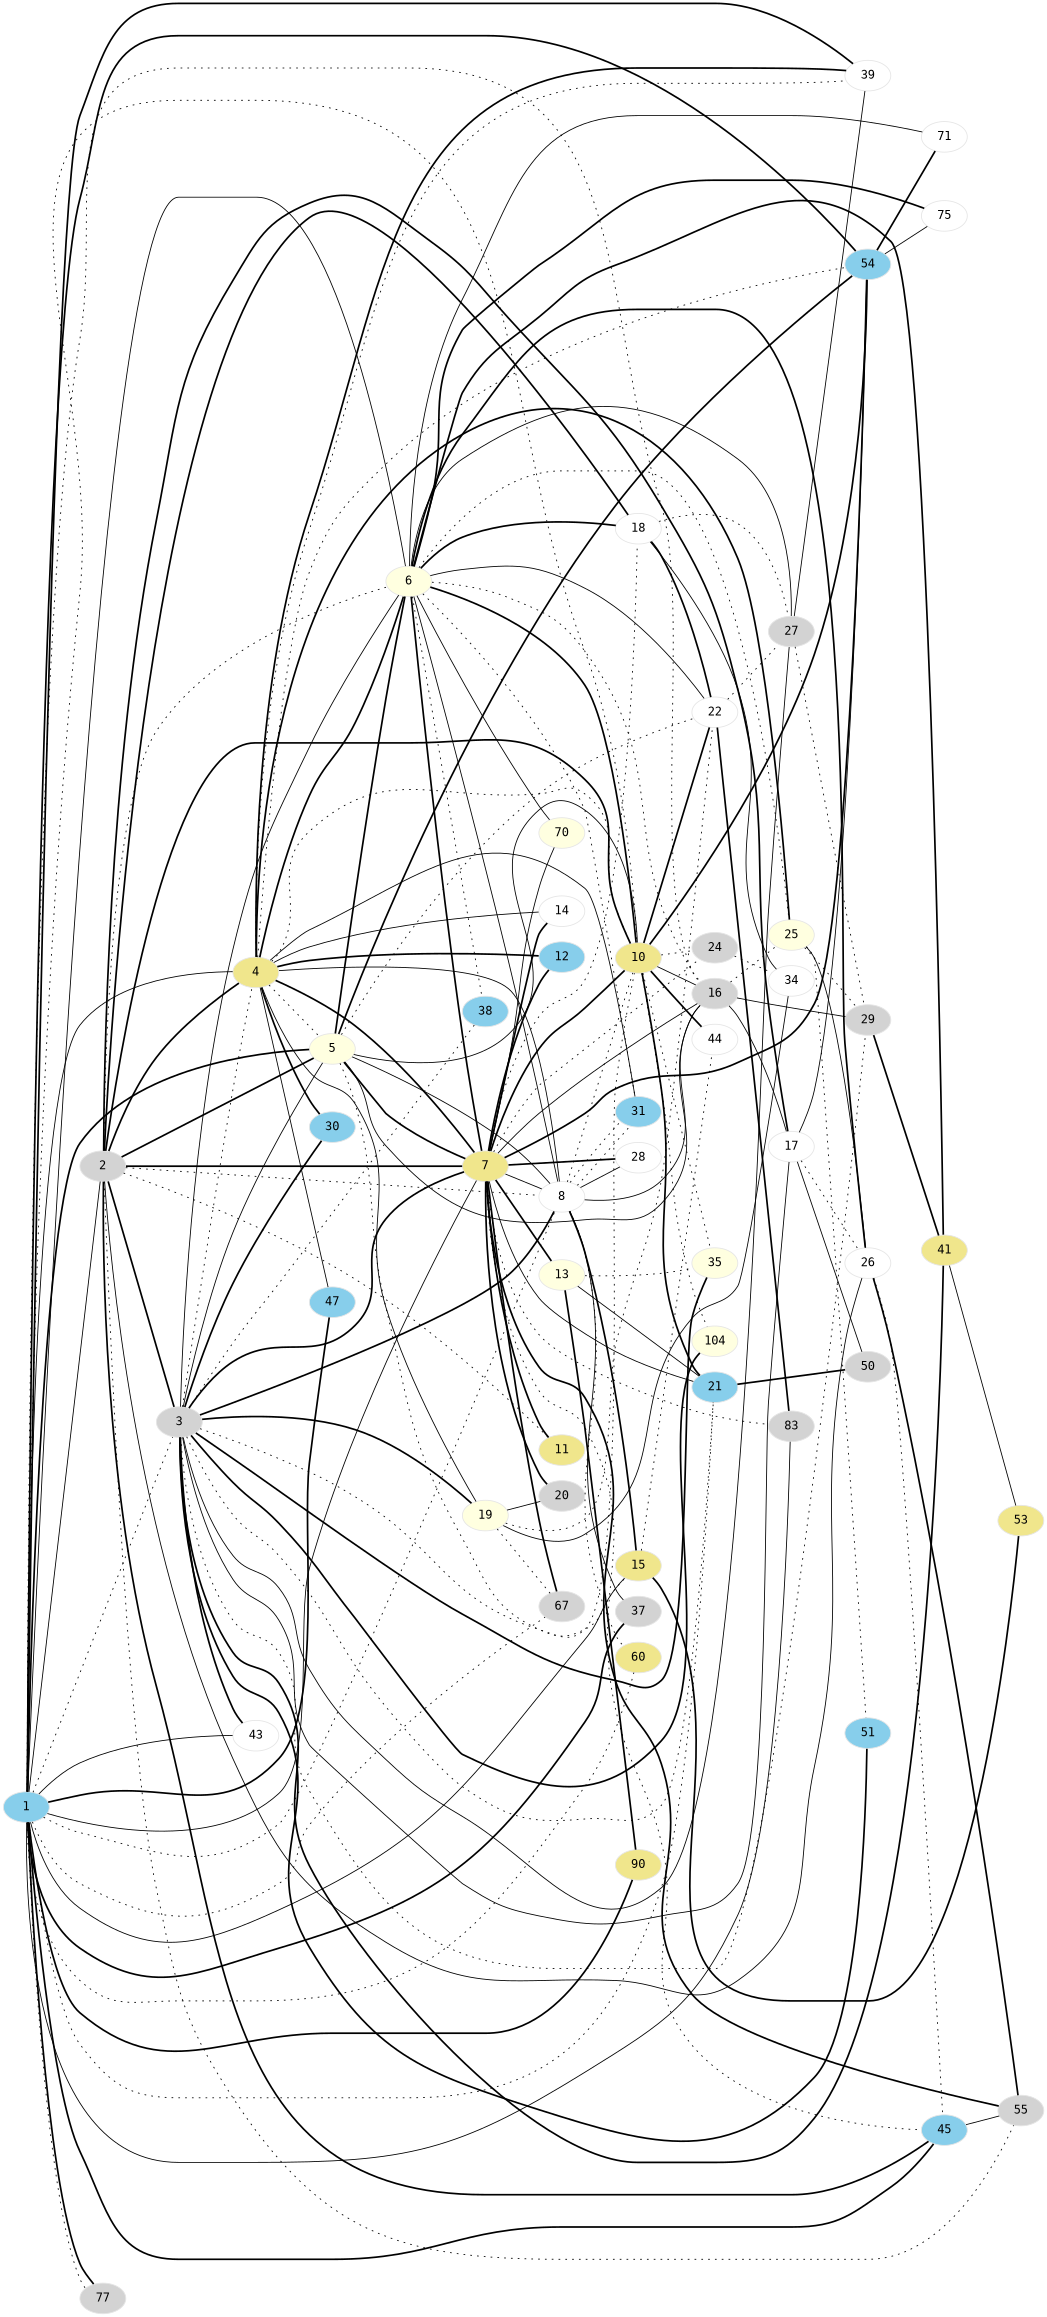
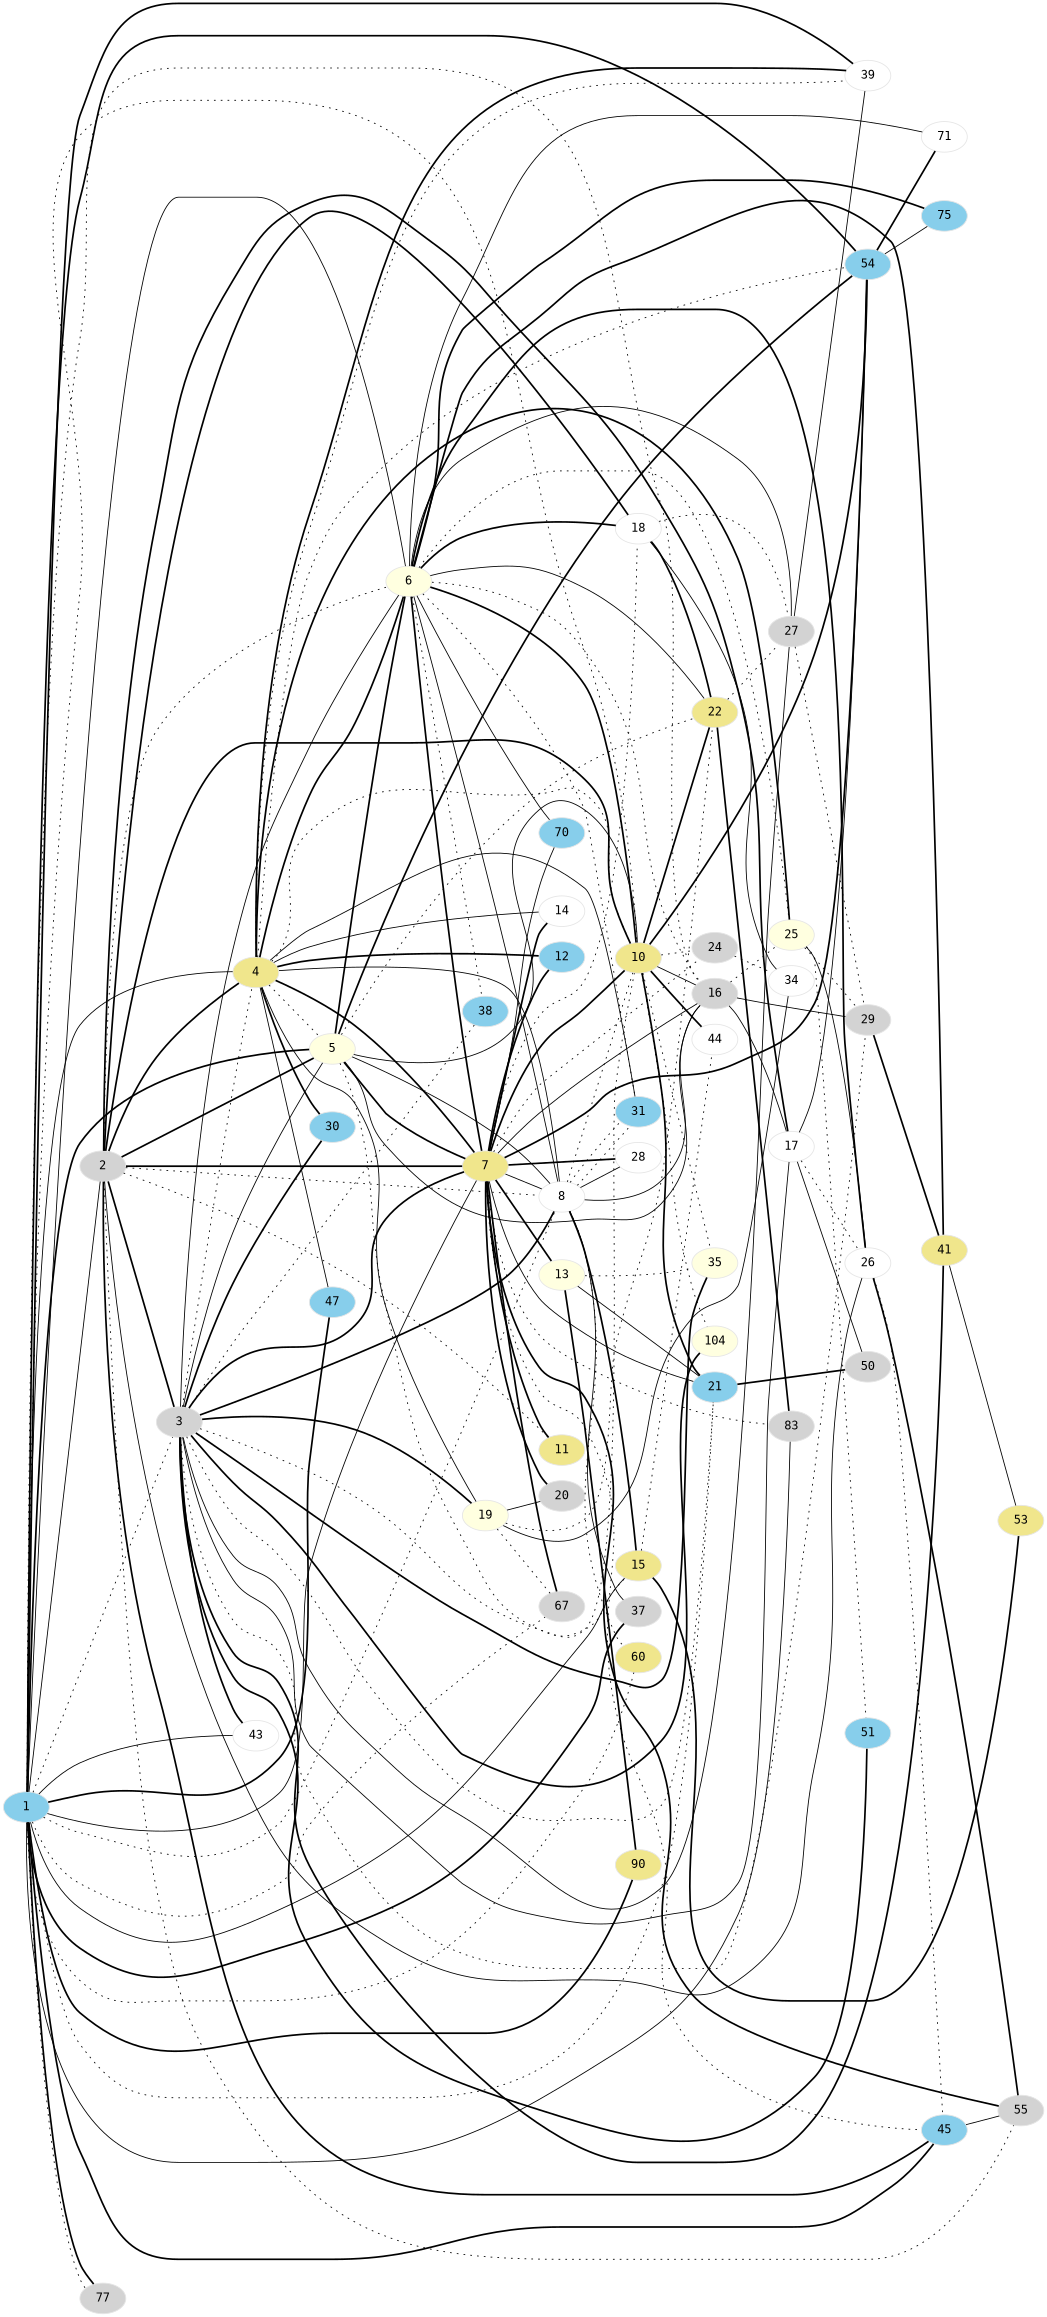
(944, 216) -> (944, 216)
(715, 712) -> (715, 712)
(562, 833) -> (562, 833)
